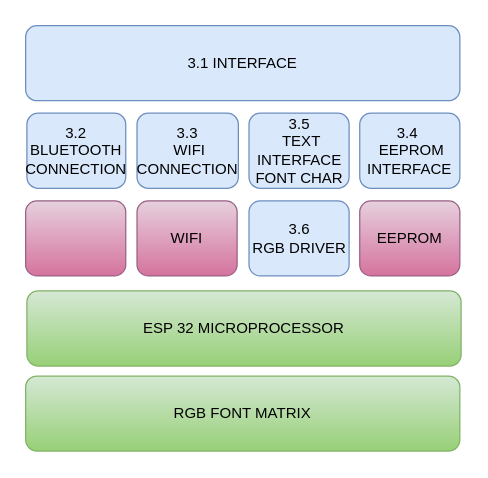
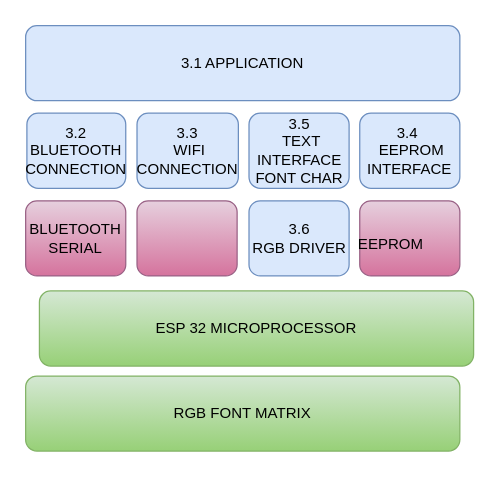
(243, 63) -> (243, 63)
none -> (76, 238)
(187, 238) -> none
(409, 238) -> (391, 244)
(244, 328) -> (256, 328)
